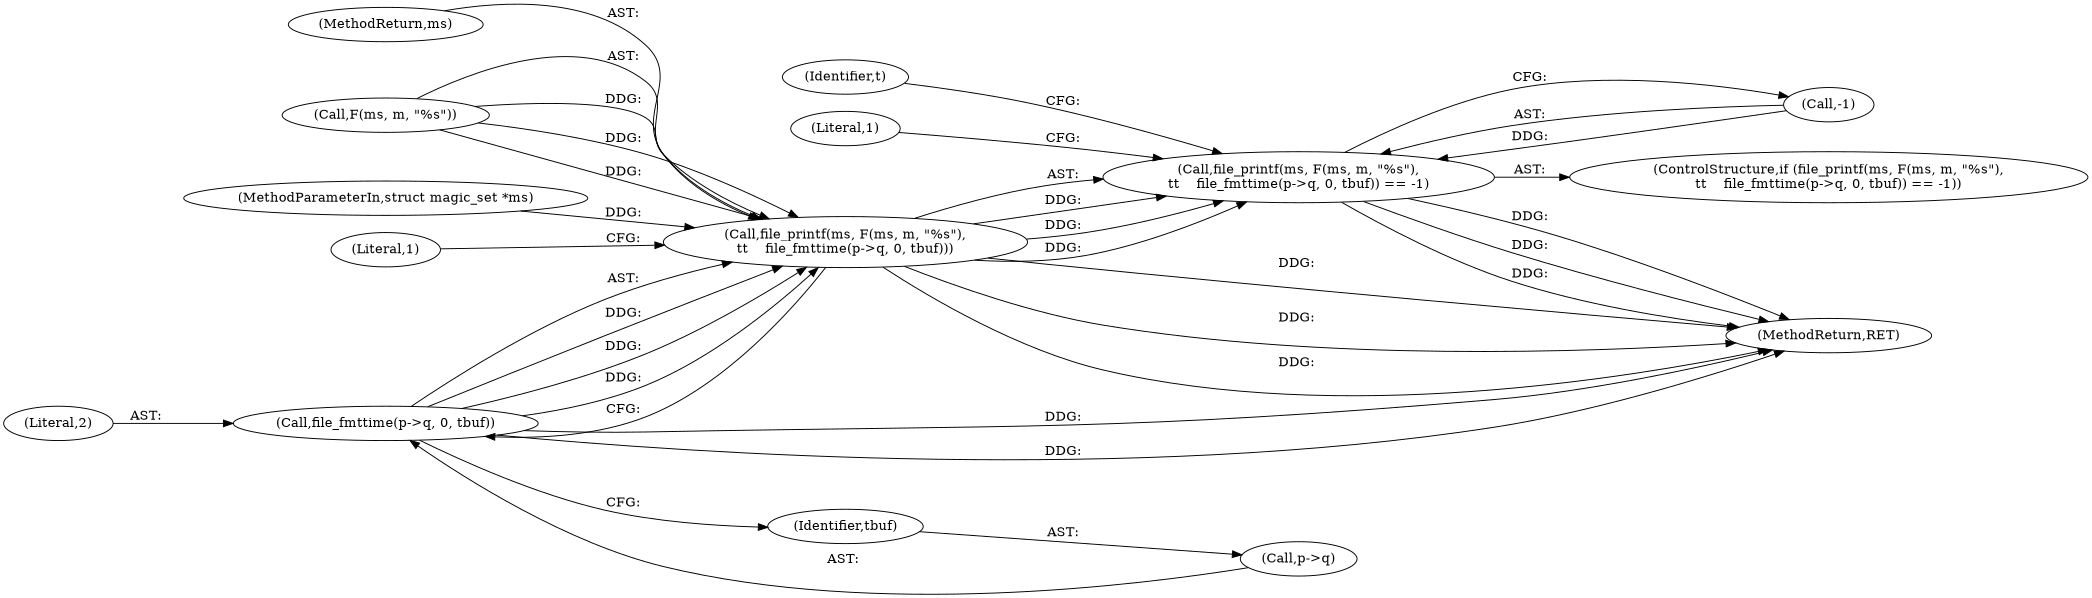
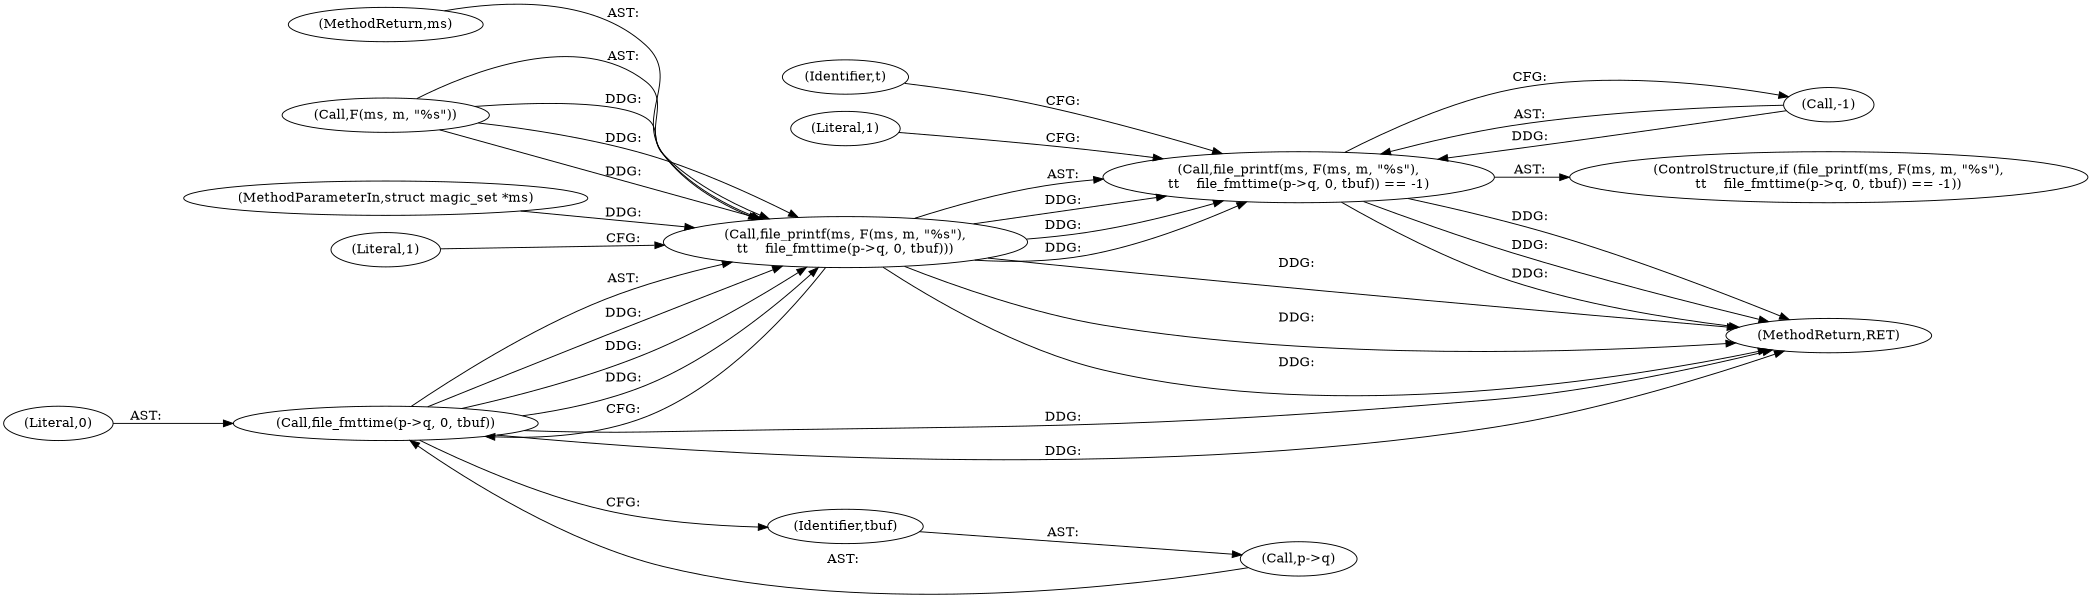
(58, 423) -> (58, 423)
